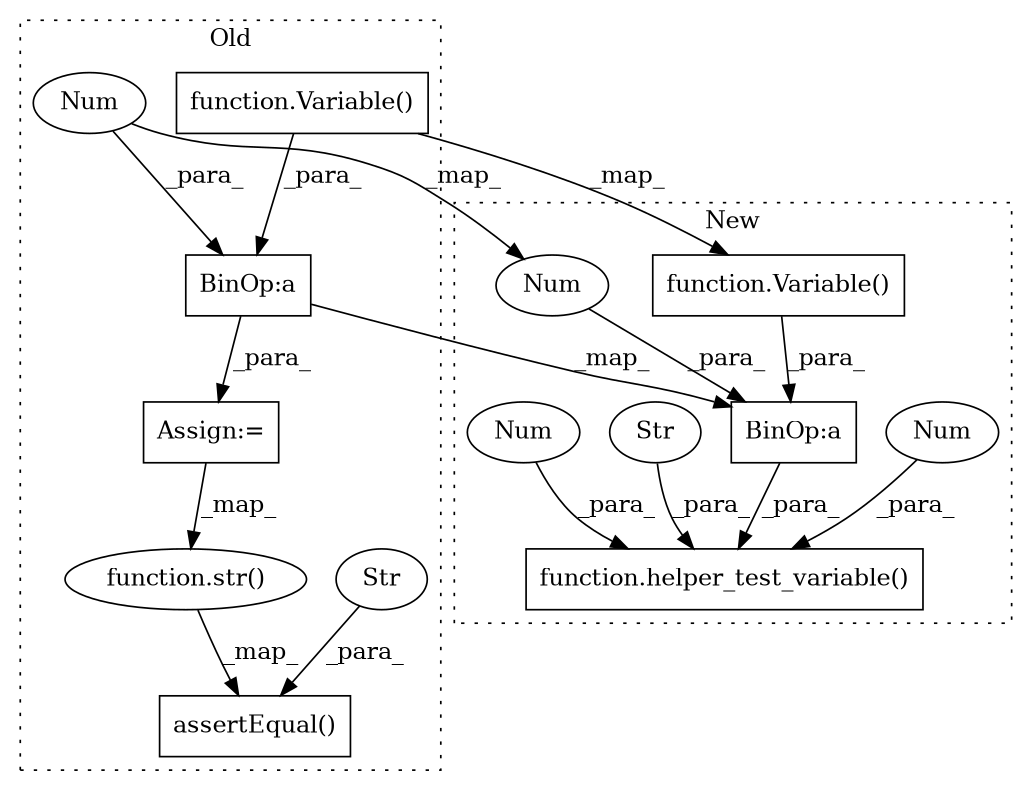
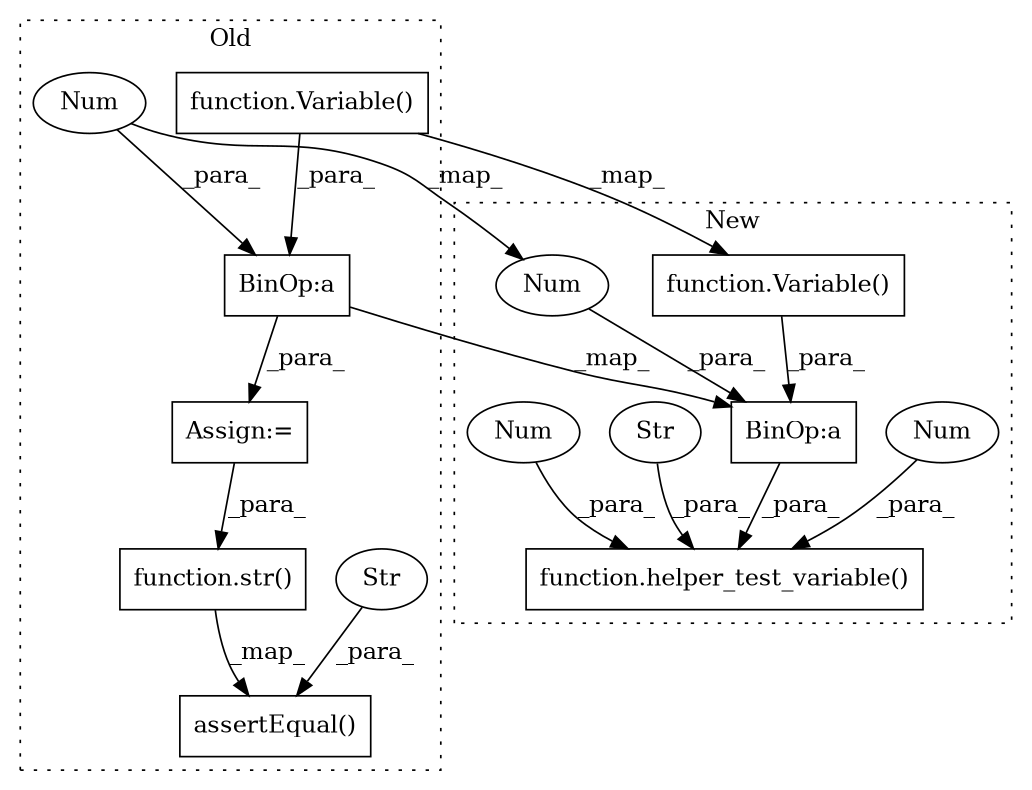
(239, 506) -> (267, 506)
(186, 579) -> (213, 579)
